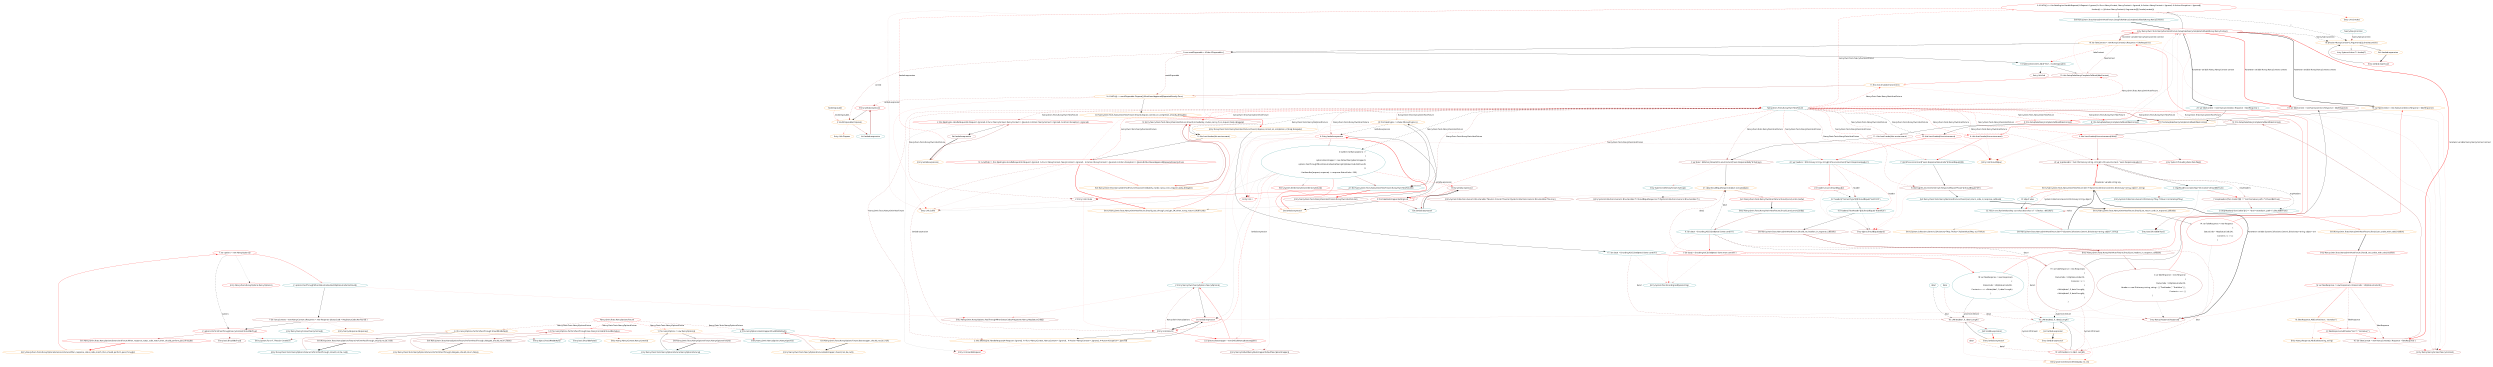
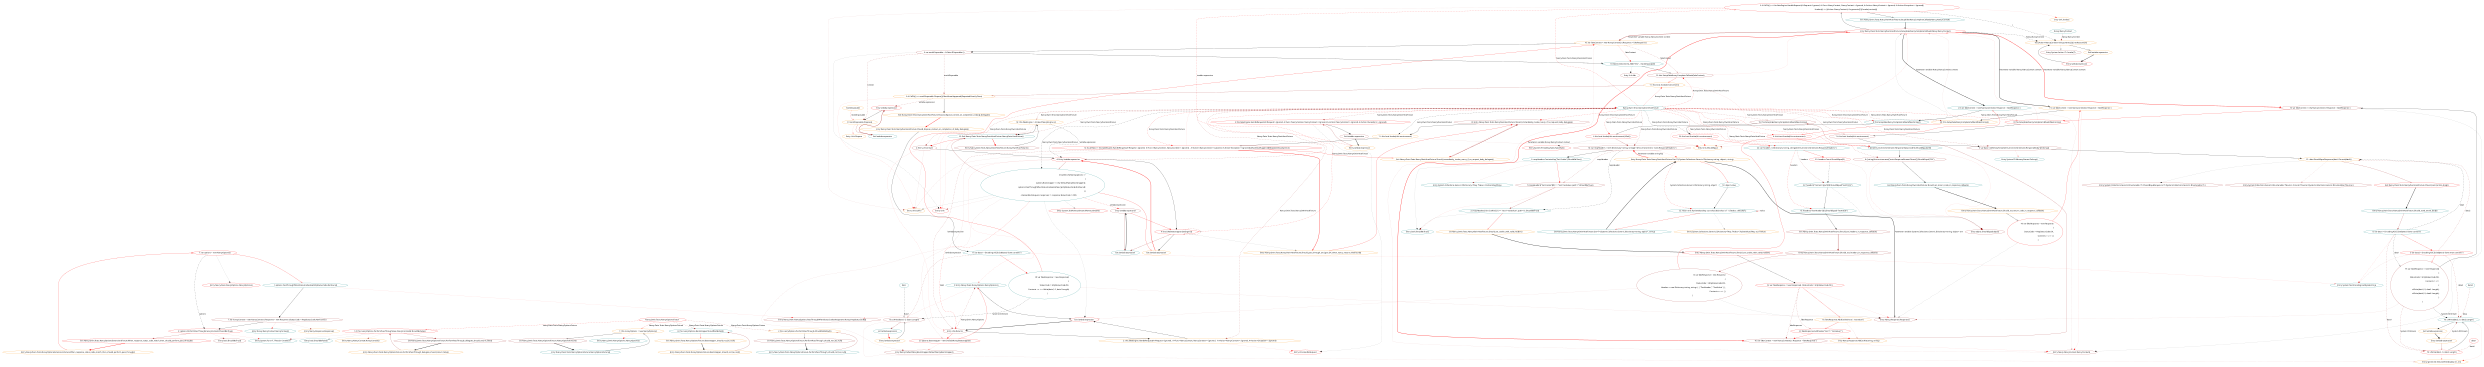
(2019, 110) -> (1860, 112)
none -> (991, 153)
(547, 341) -> none
